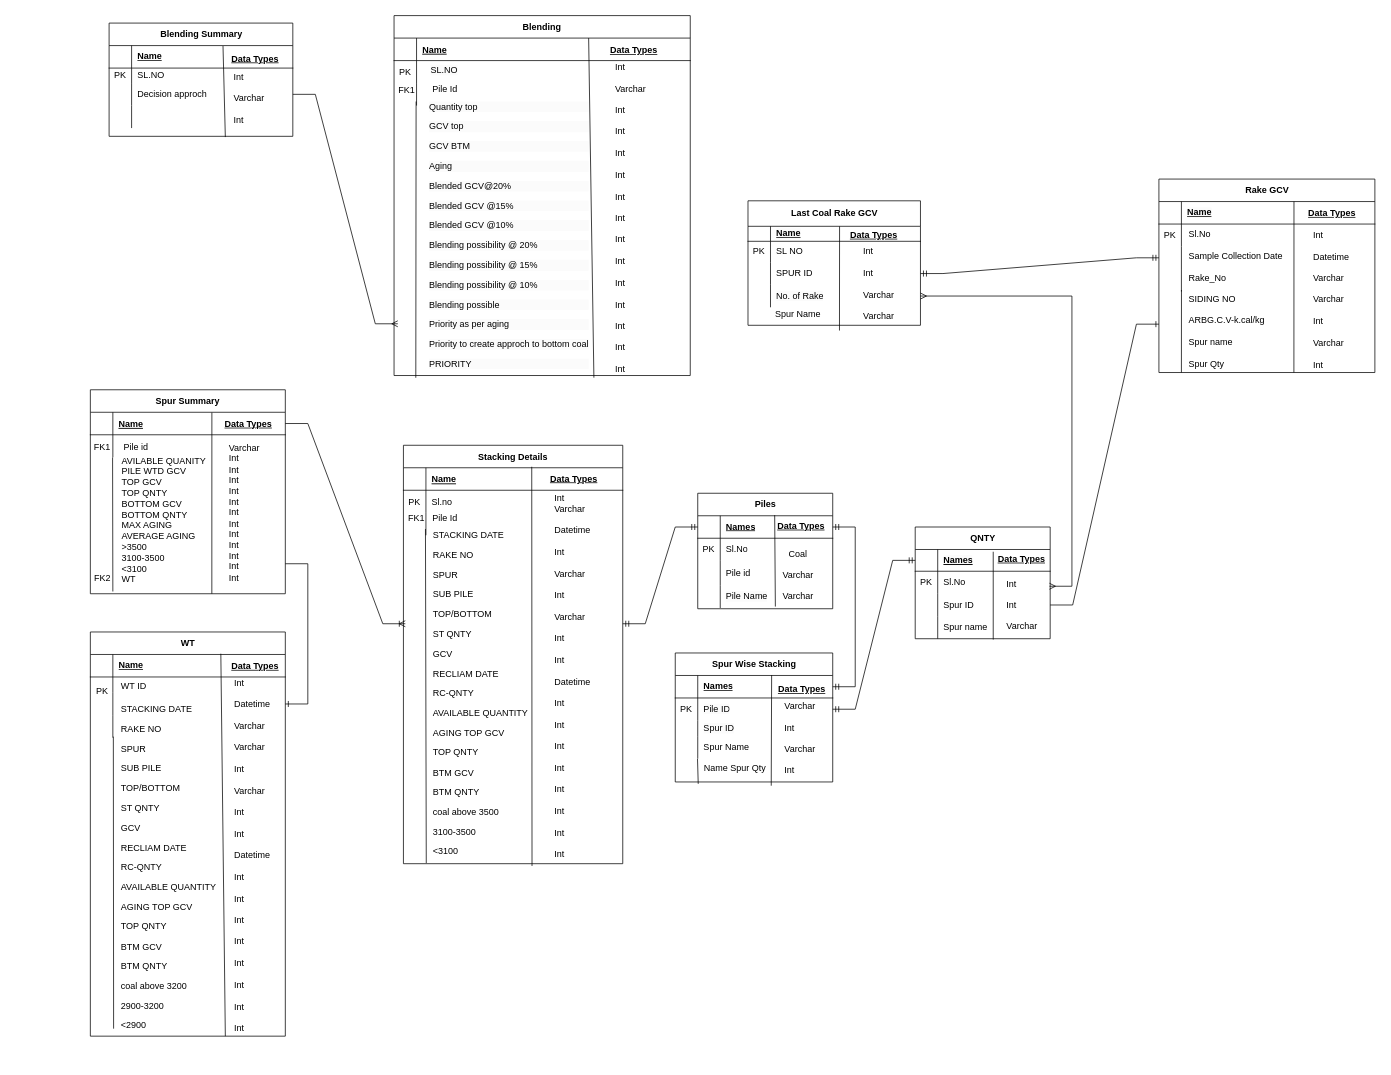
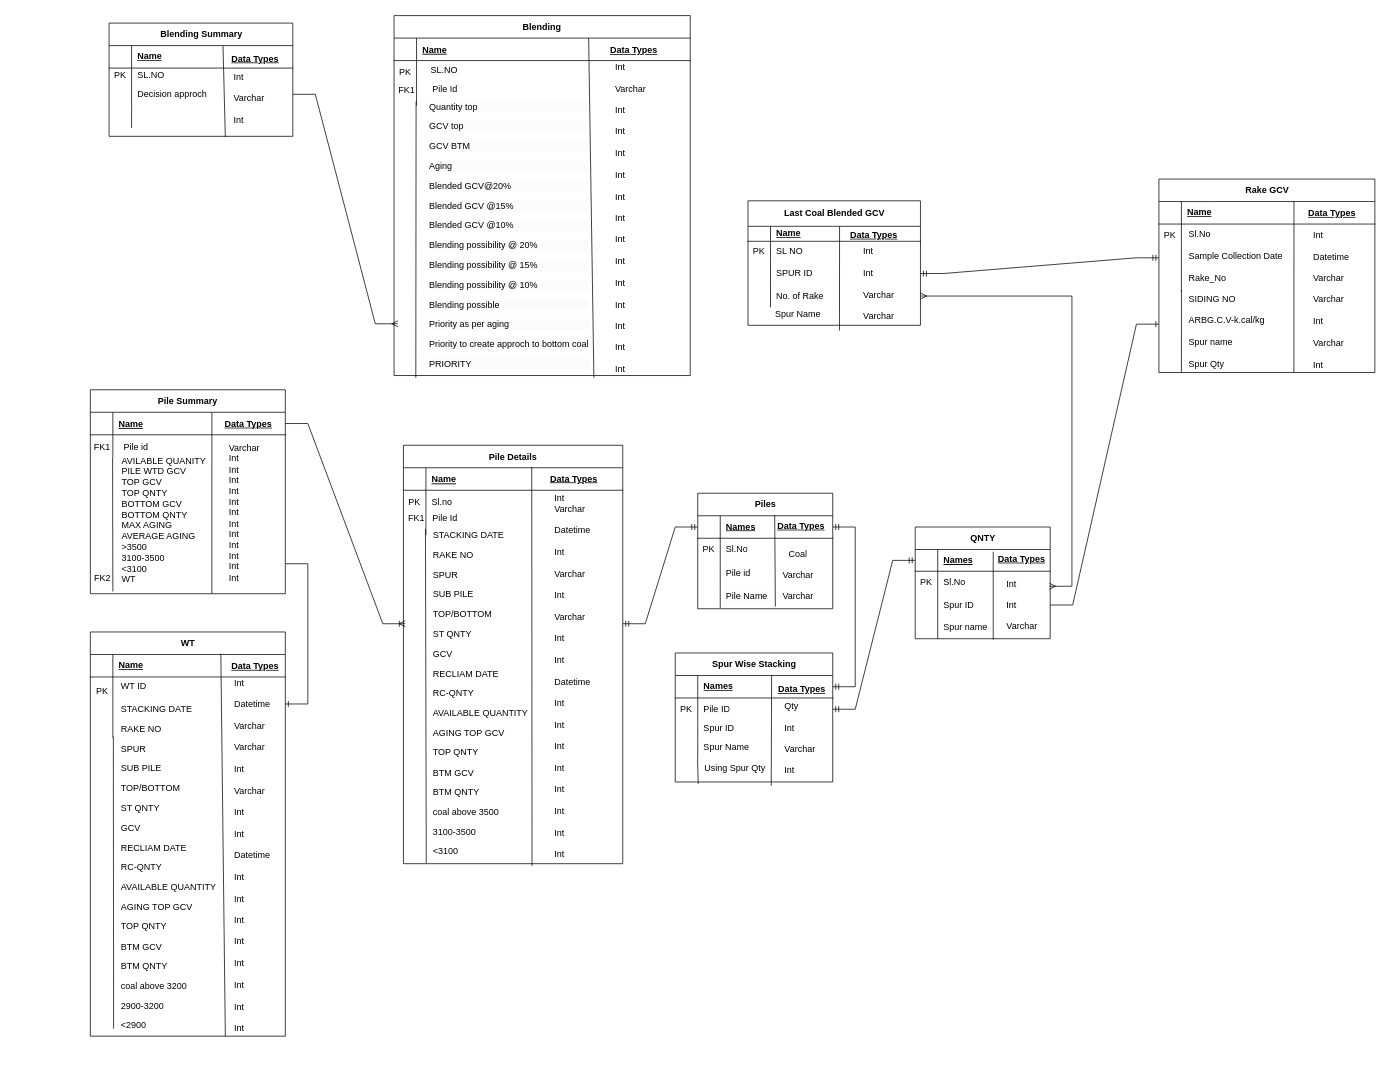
(835, 213) -> (835, 213)
(188, 401) -> (188, 401)
(513, 457) -> (513, 457)
(803, 738) -> (803, 738)
(735, 768) -> (735, 768)
